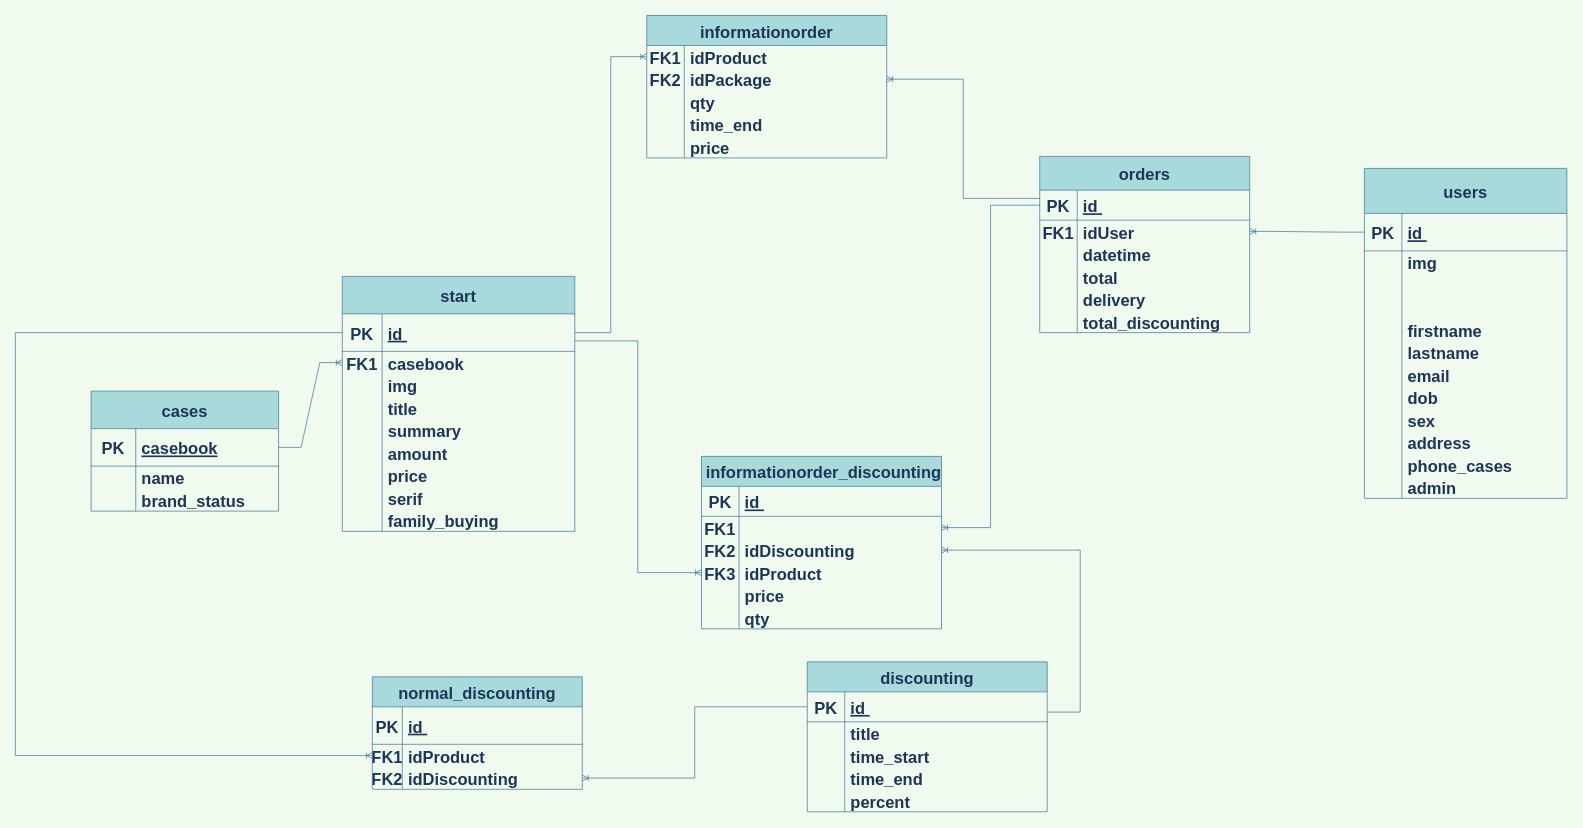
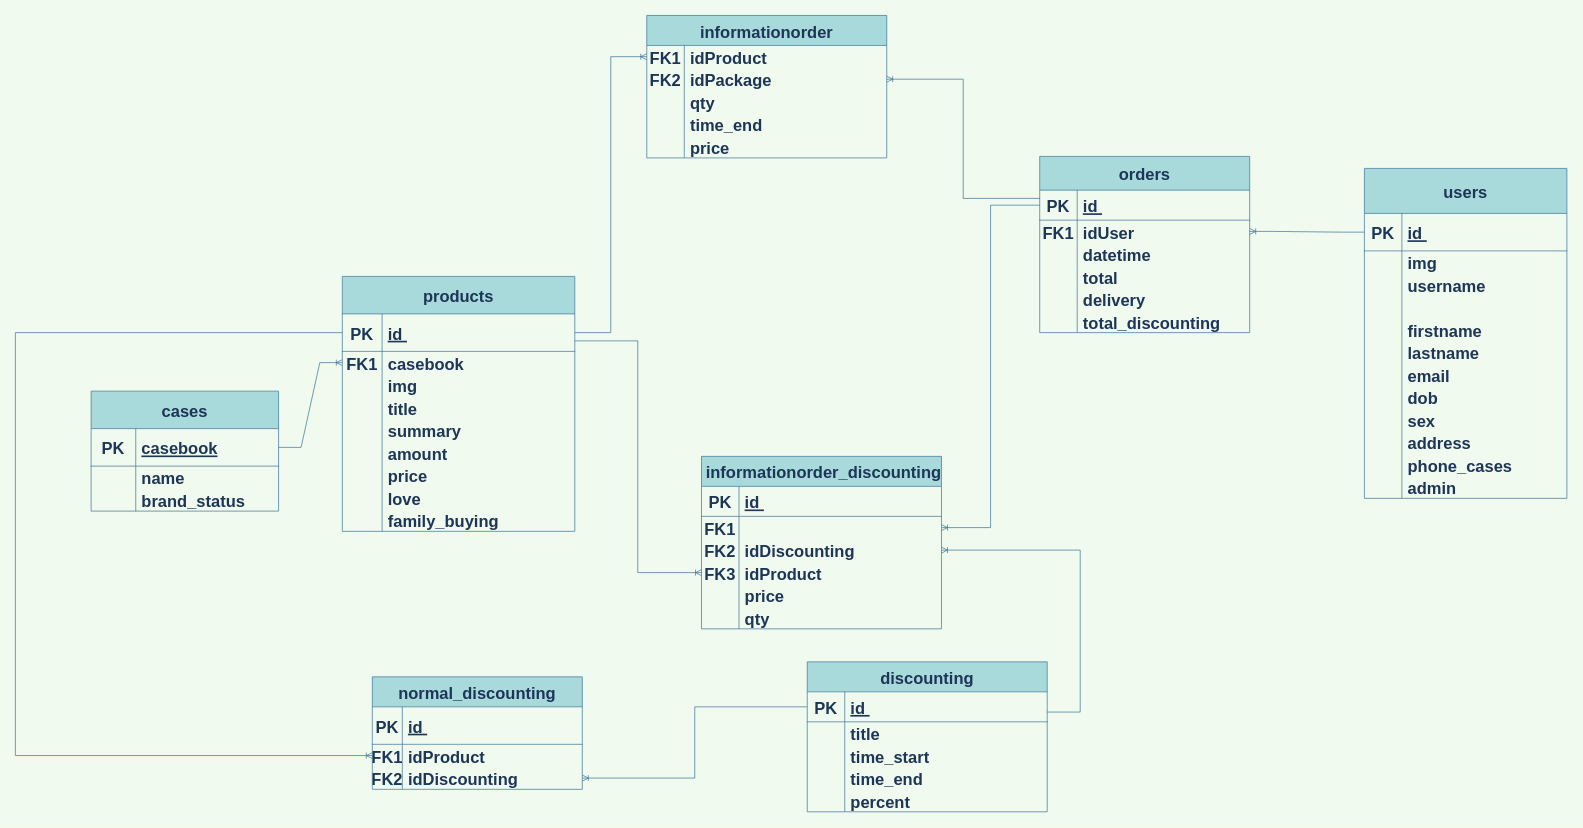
none -> (1485, 285)
(458, 297) -> (458, 297)
(409, 499) -> (404, 499)
